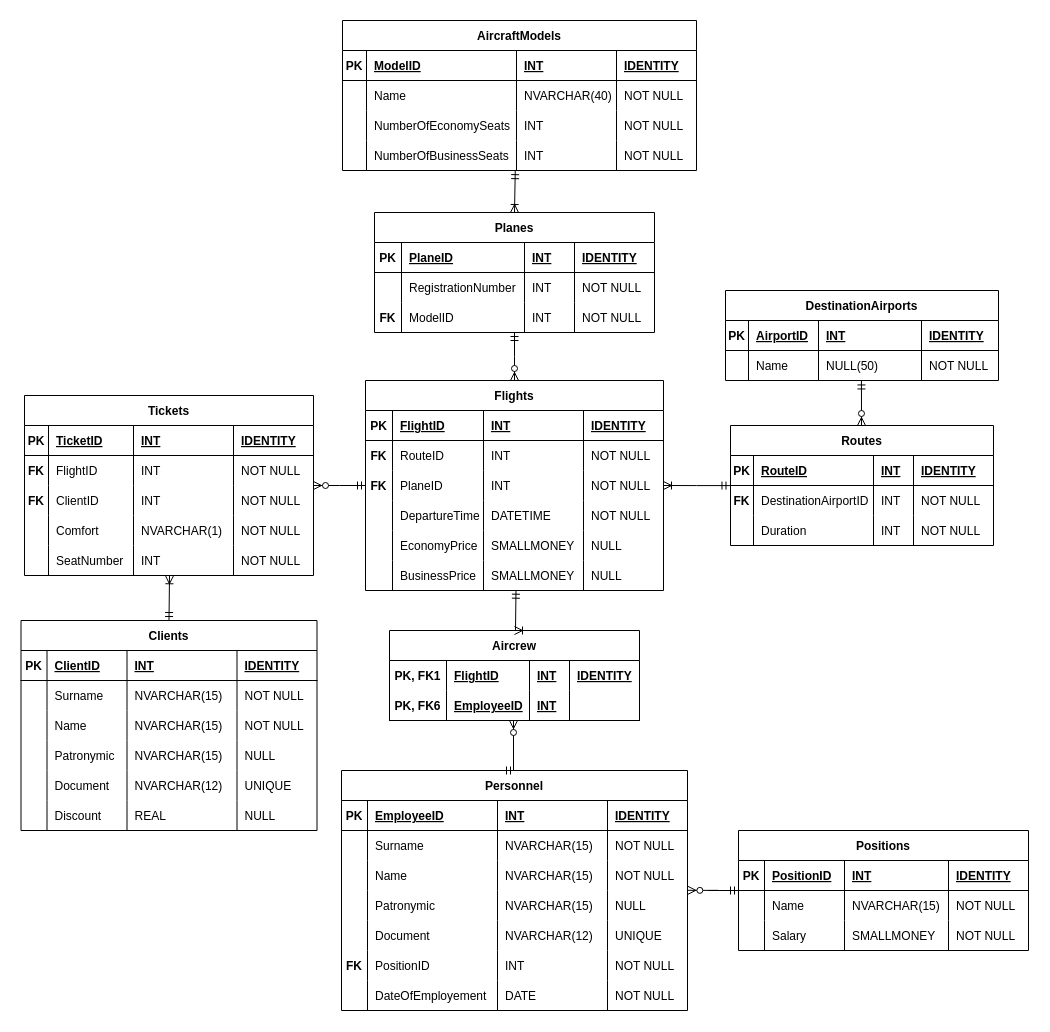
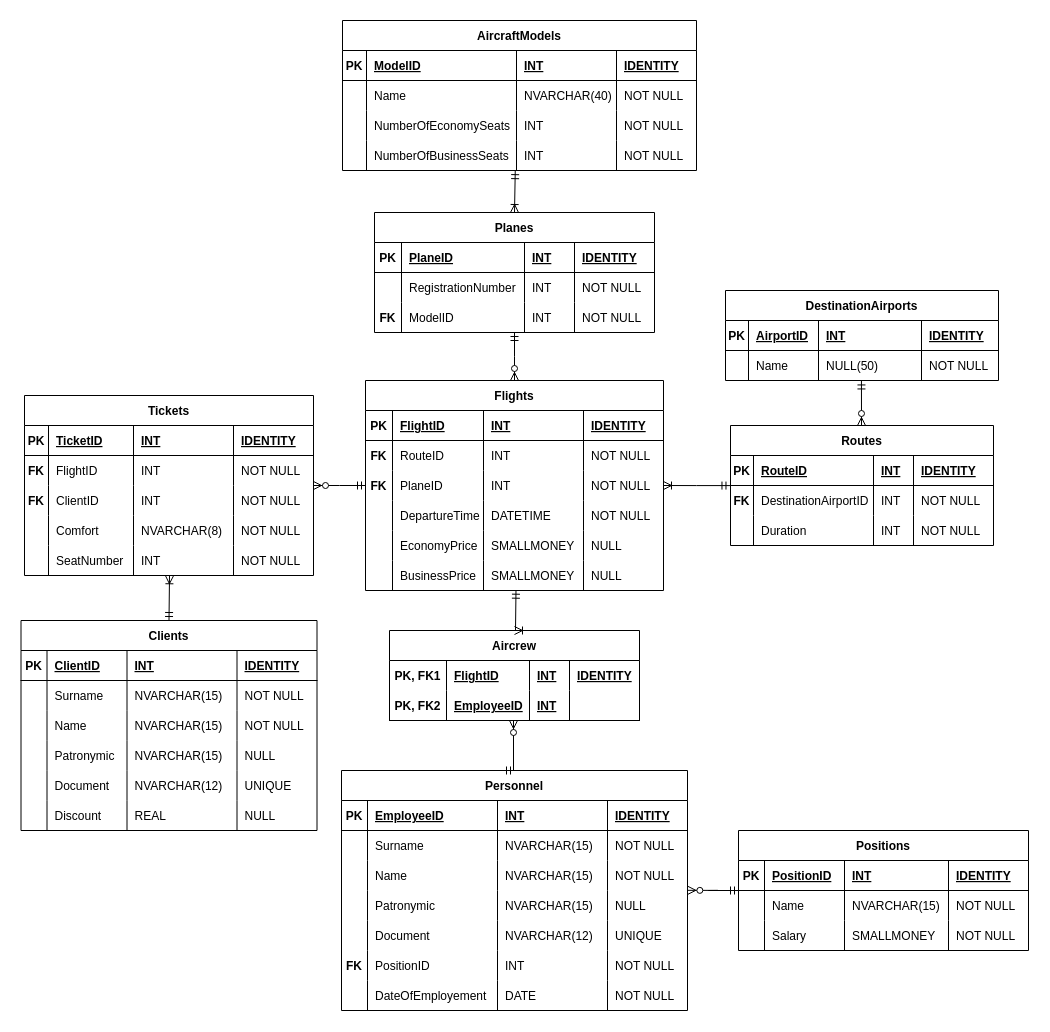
(178, 531) -> (178, 531)
(418, 706) -> (418, 706)
